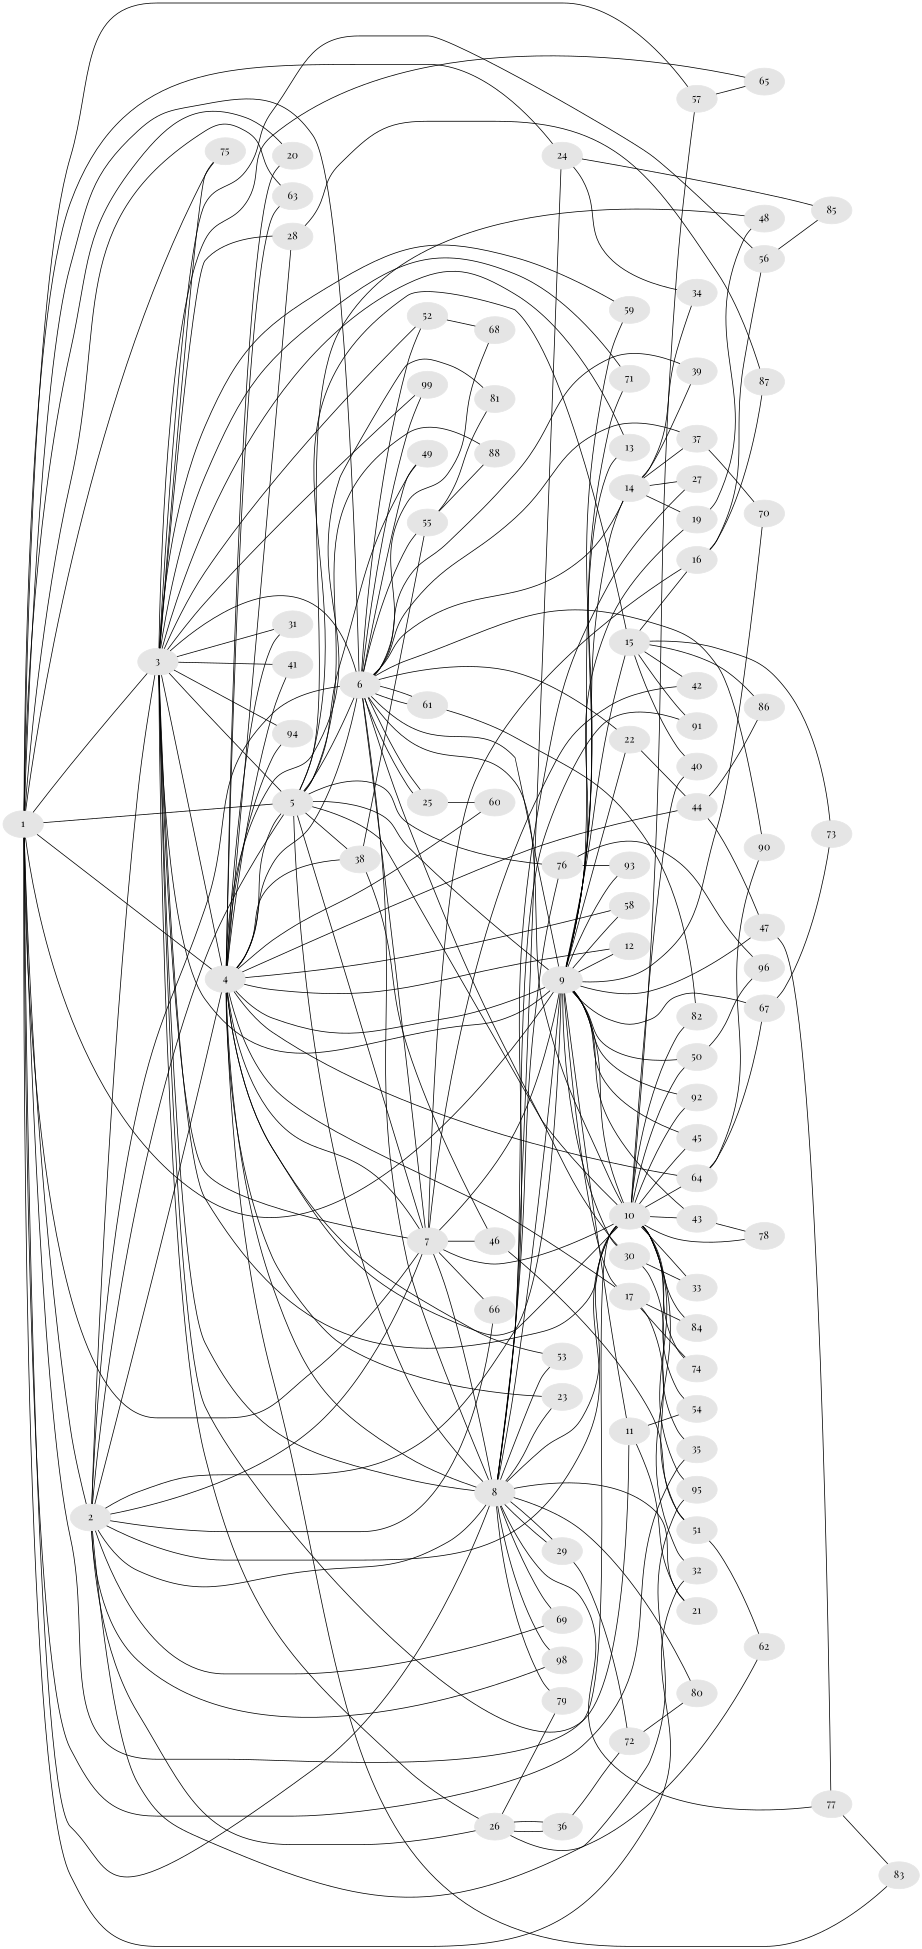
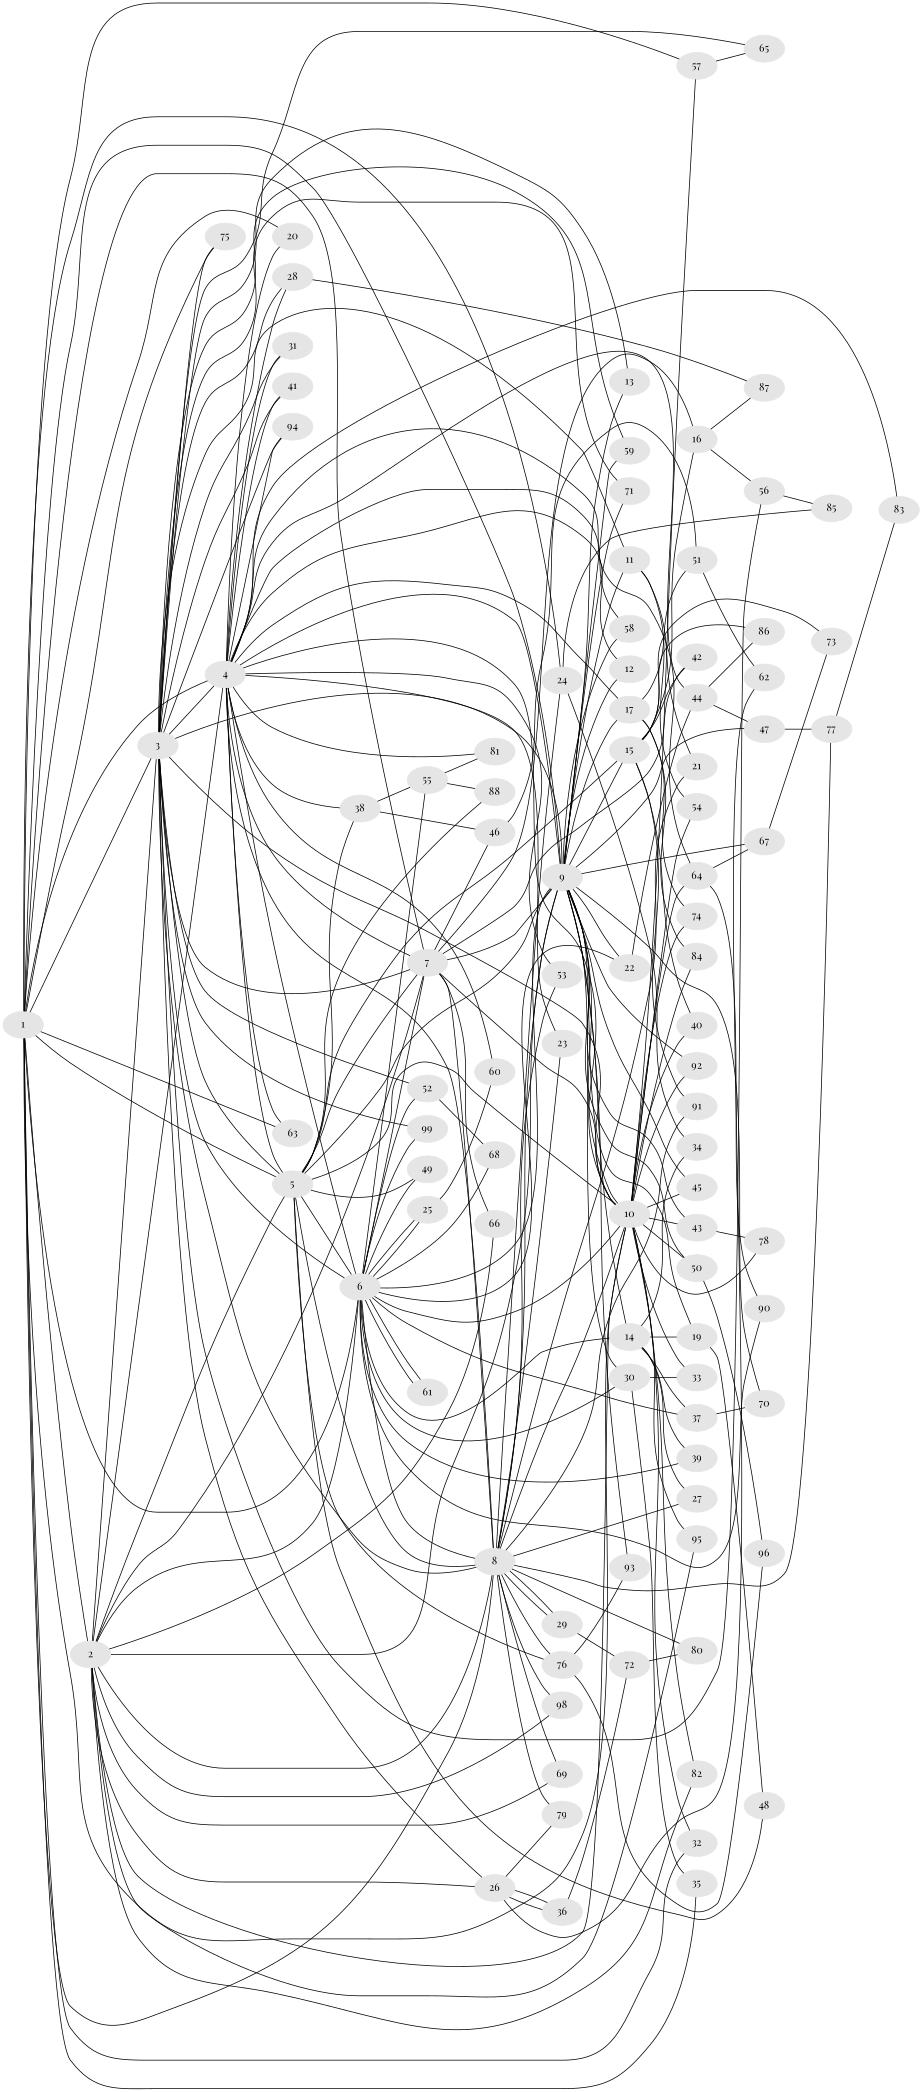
(625, 812) -> (336, 2008)
